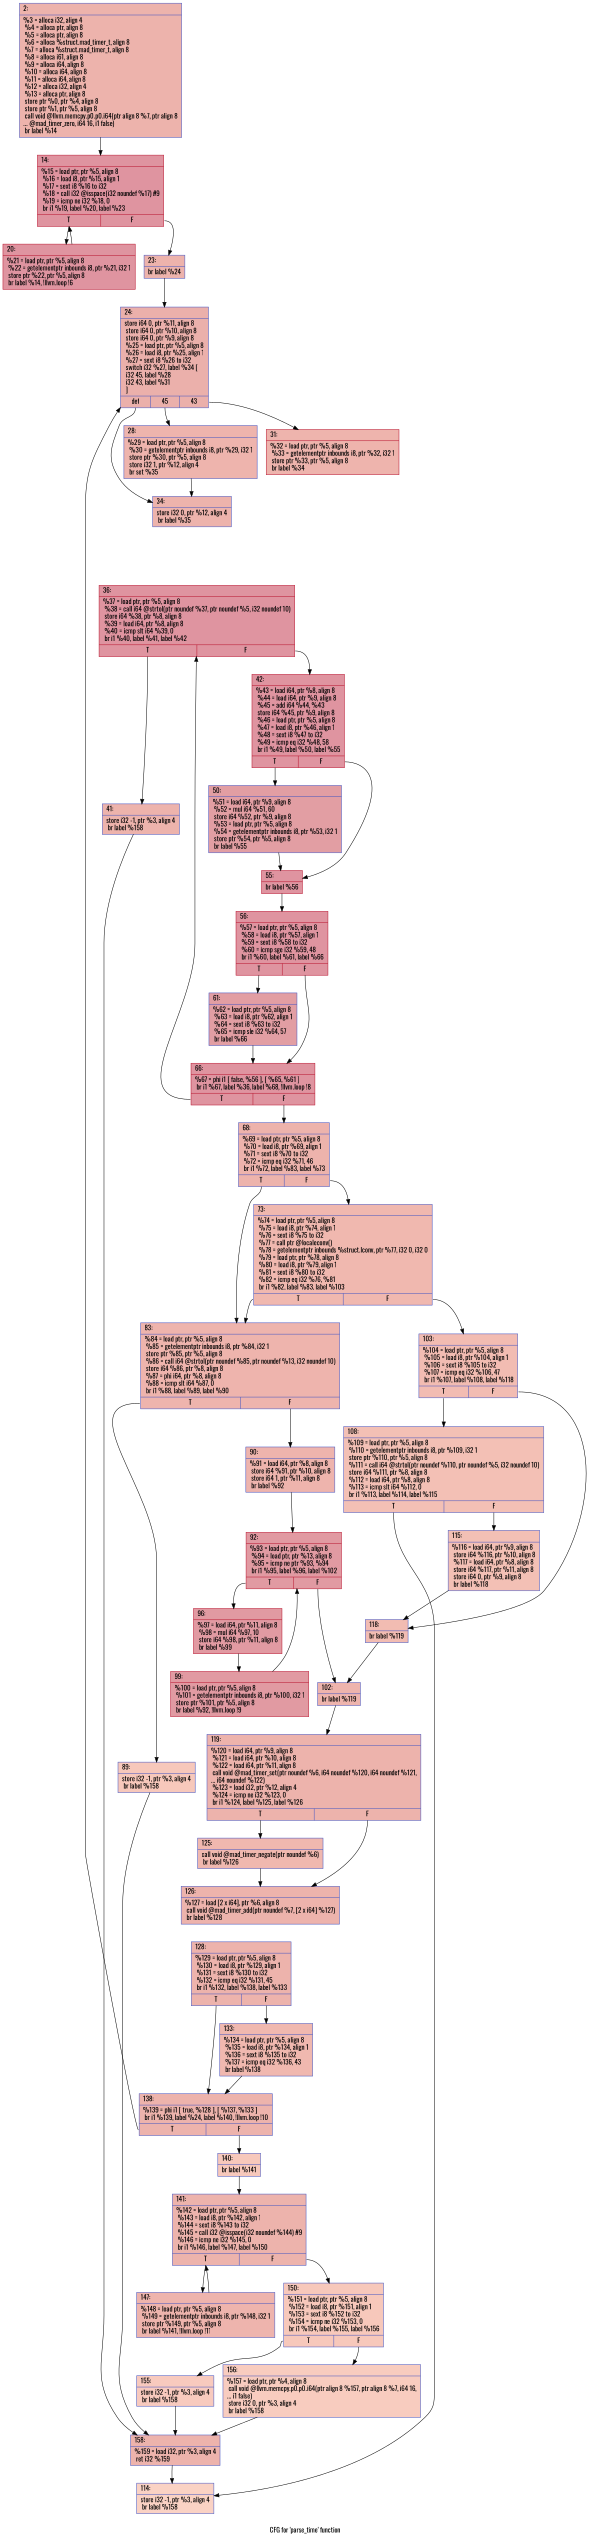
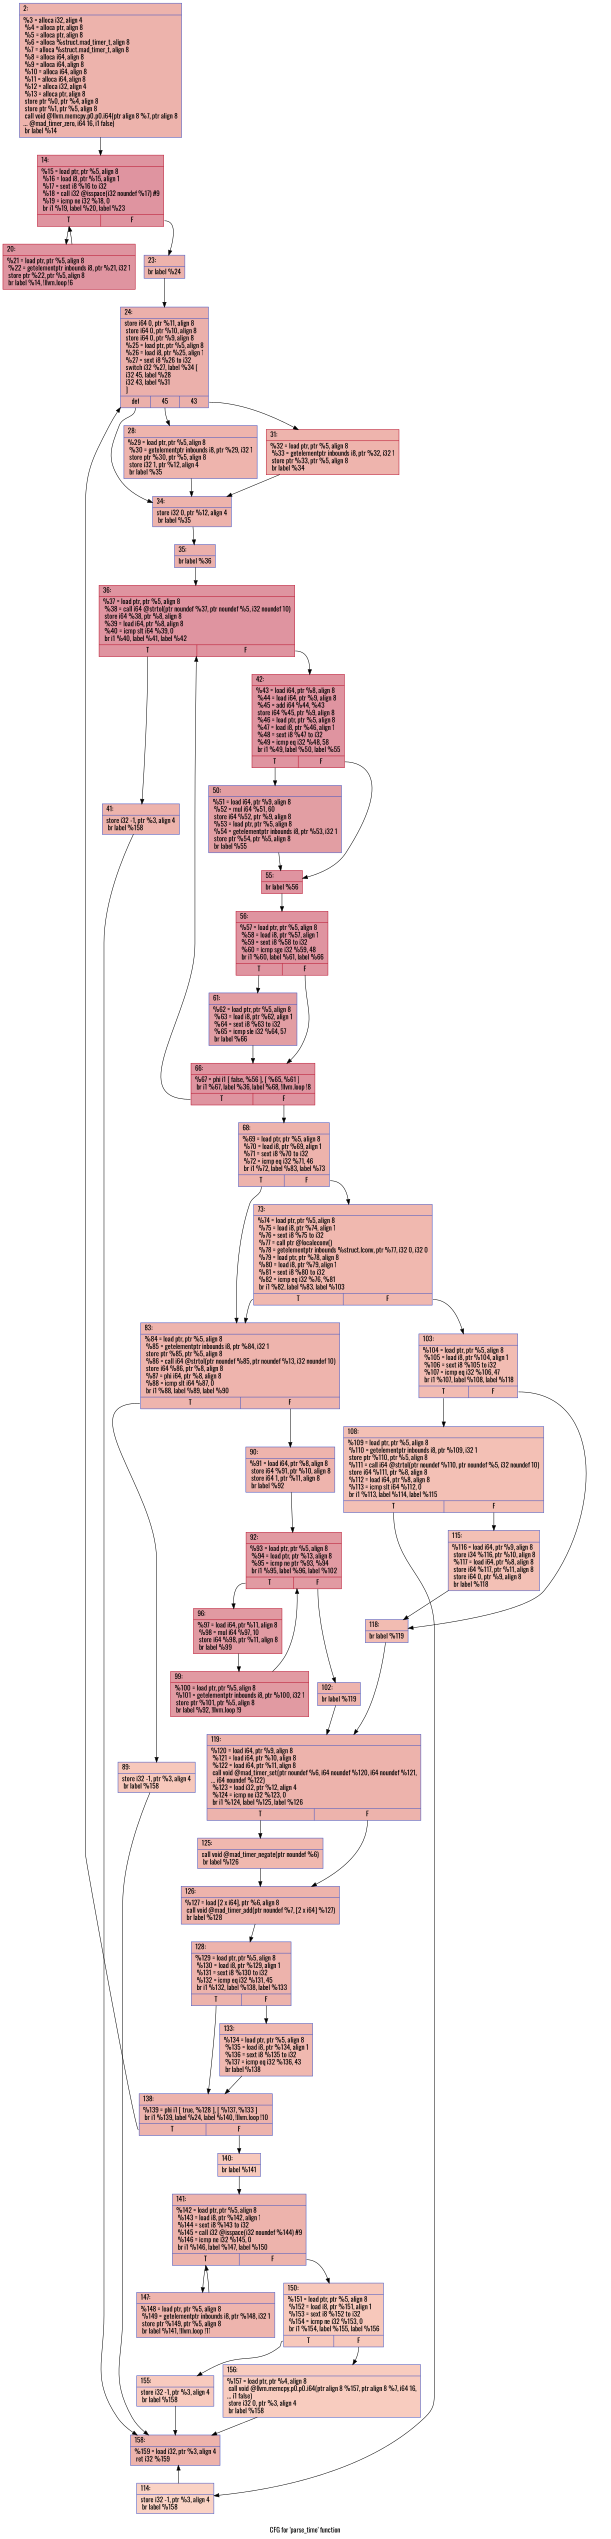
(53, 58) -> (54, 58)
(143, 472) -> (145, 472)
none -> (256, 485)
none -> (195, 556)
(494, 1555) -> (494, 1555)
(364, 1661) -> (376, 1688)
none -> (253, 1931)
(172, 2472) -> (179, 2477)
